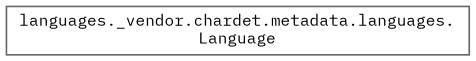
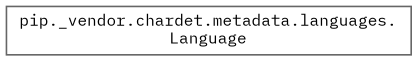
(238, 31) -> (209, 31)
